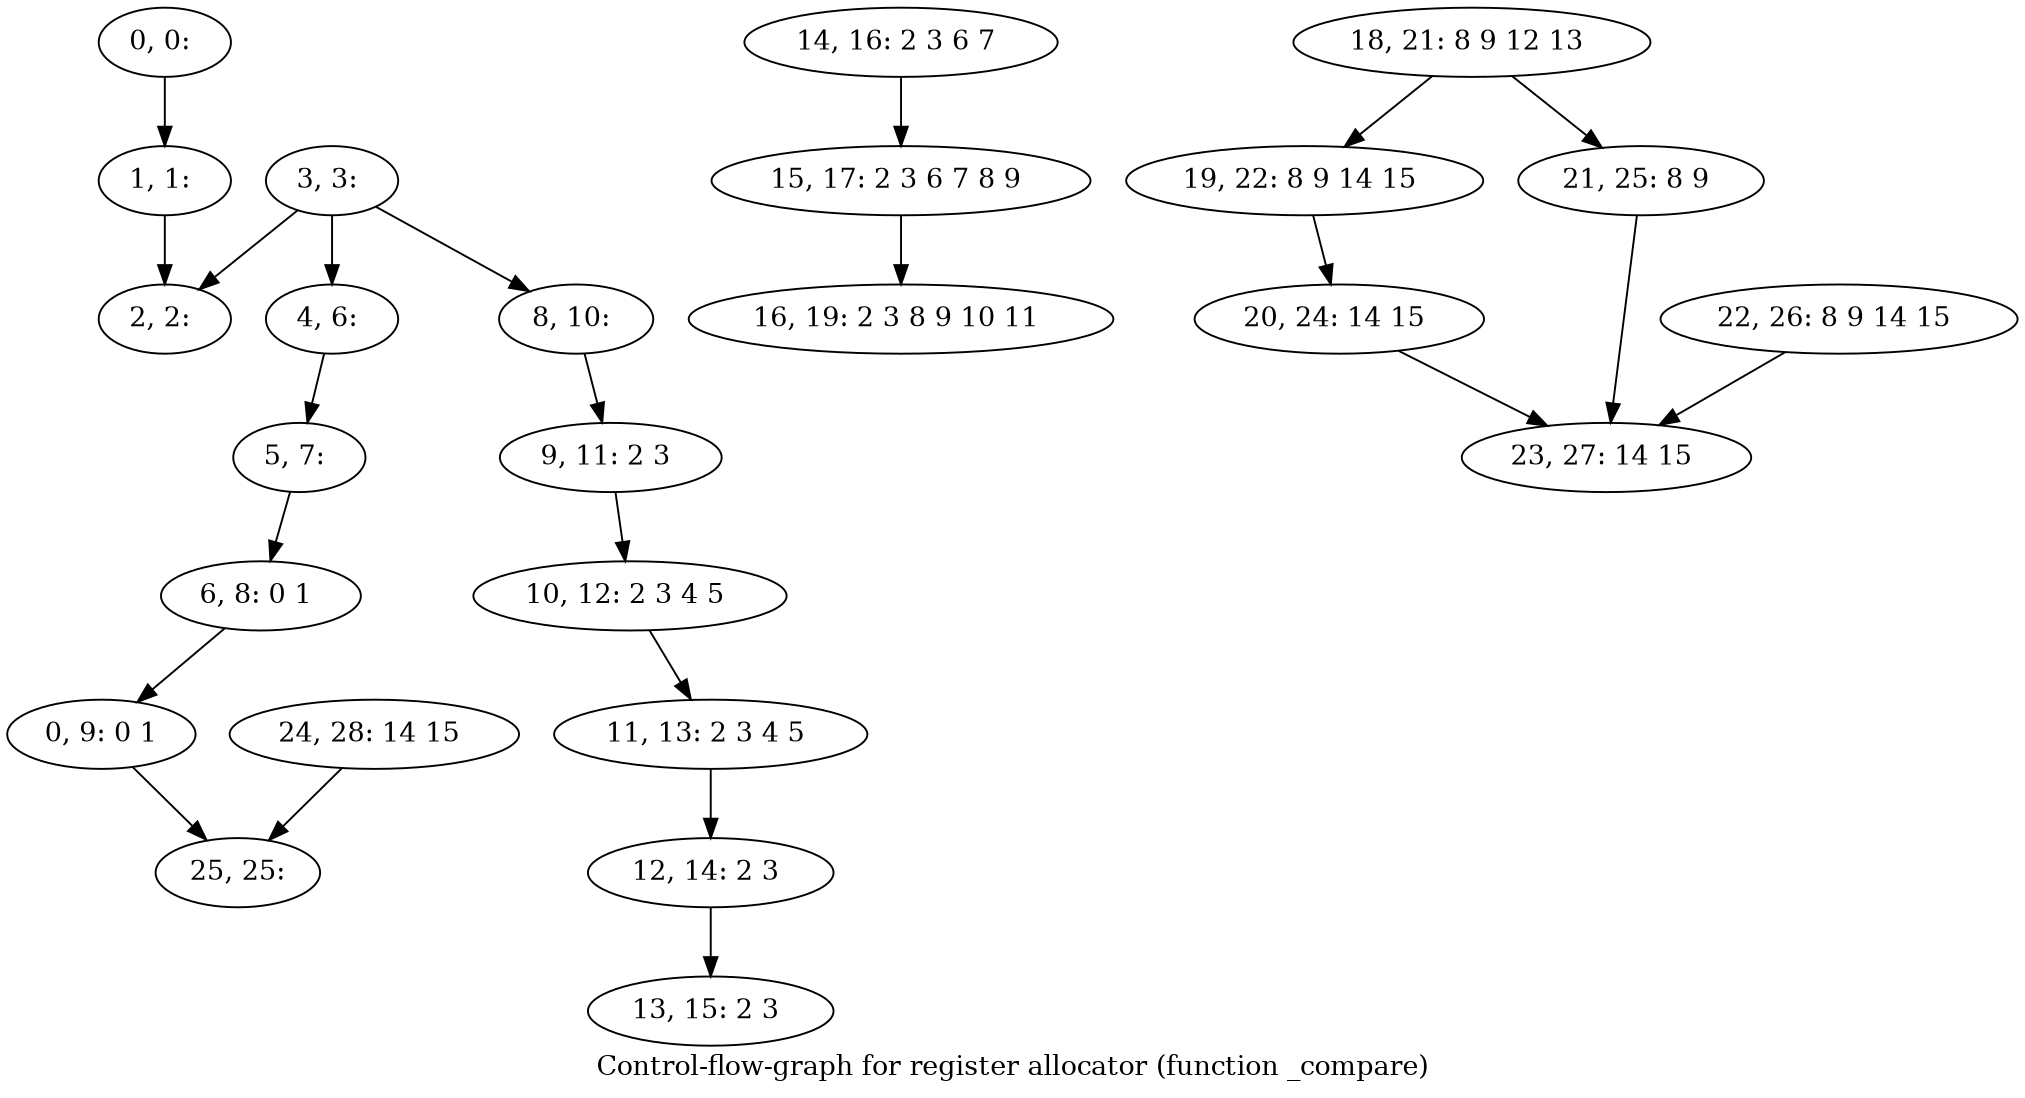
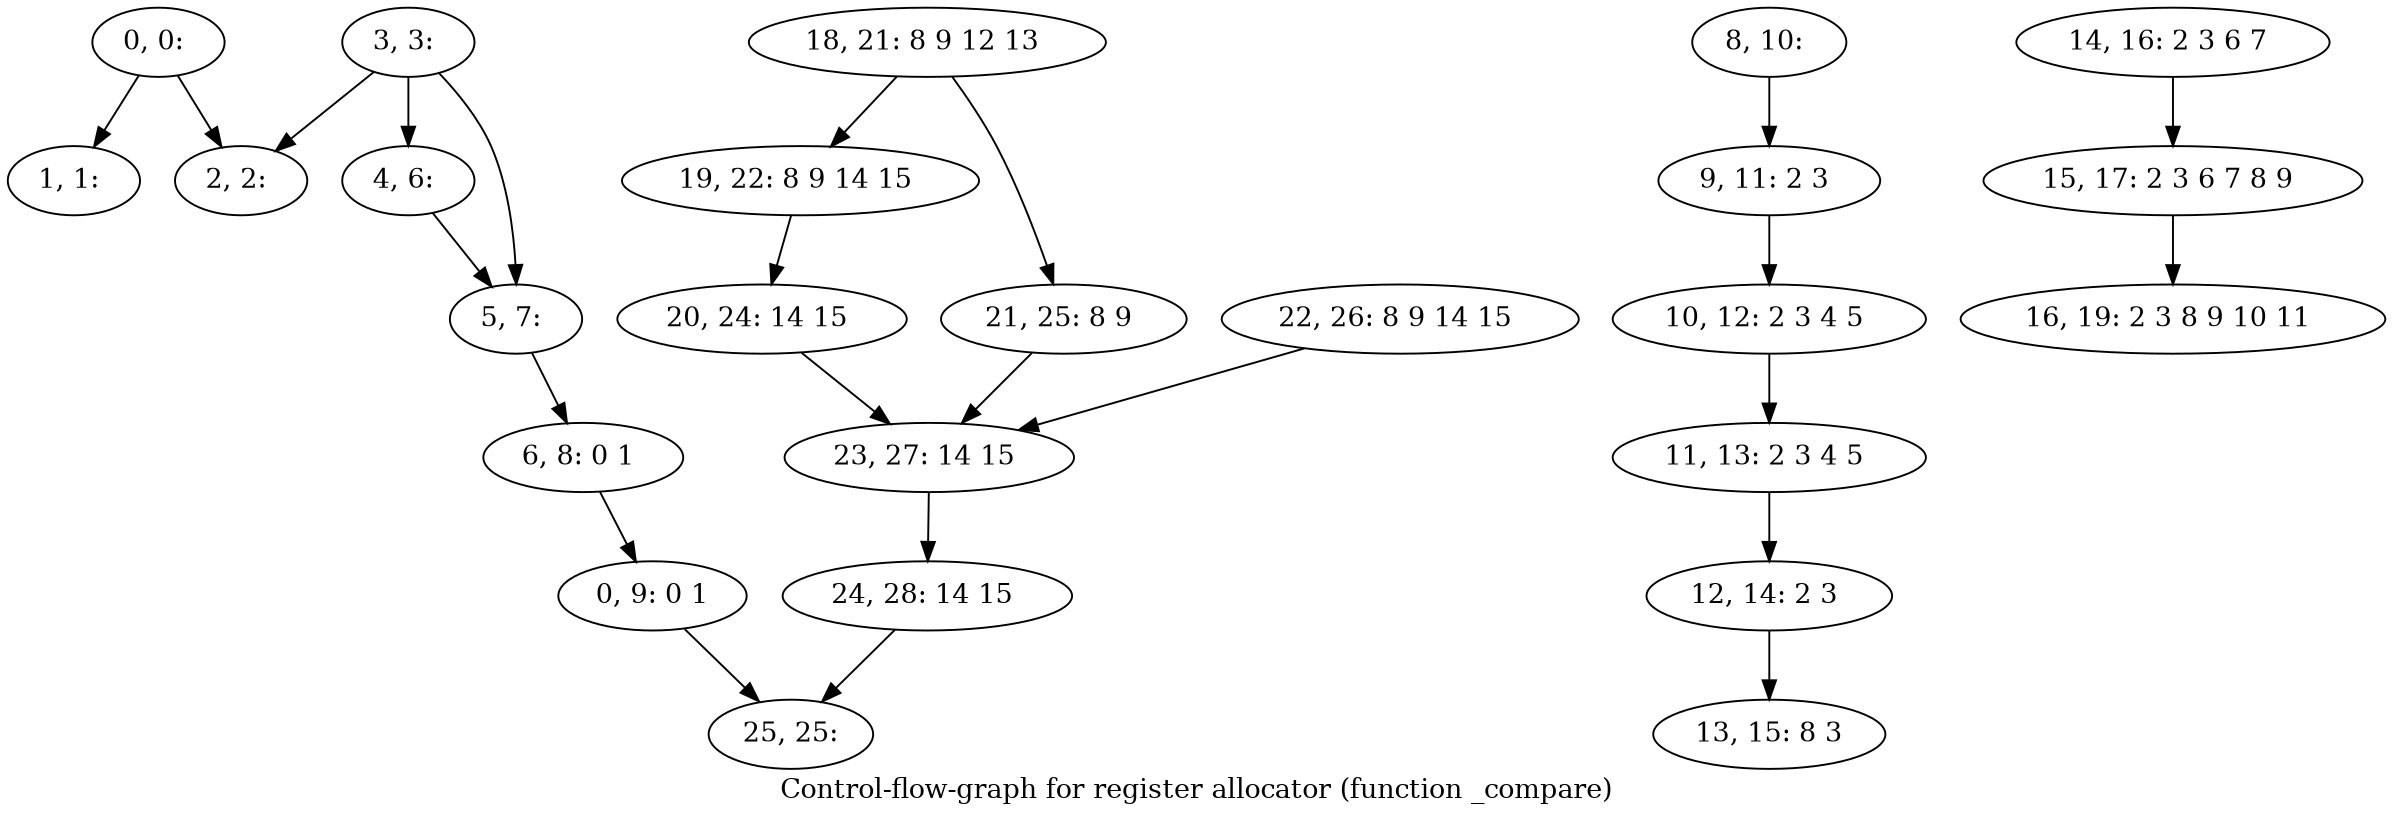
(165, 240) -> (194, 103)
(444, 244) -> (497, 161)
none -> (928, 517)
(711, 1011) -> (1769, 734)
